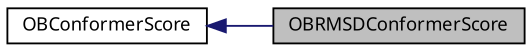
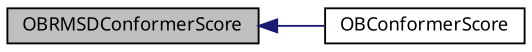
(250, 26) -> (301, 26)
